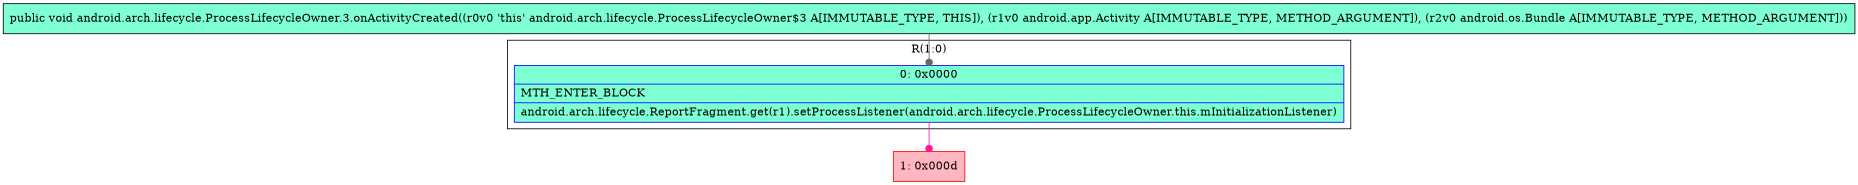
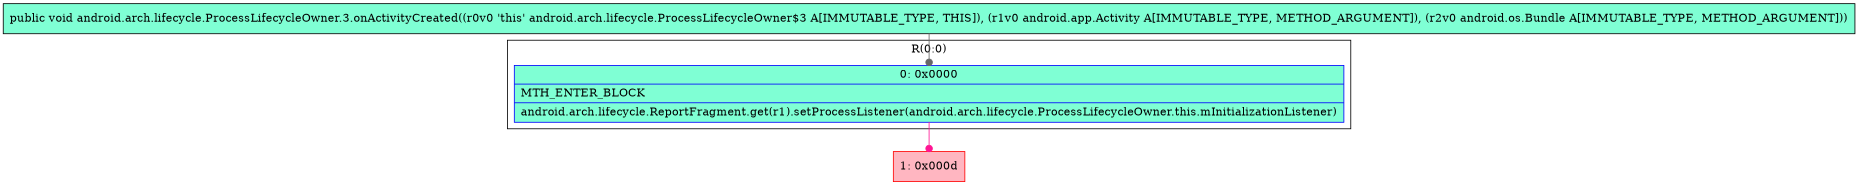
(929, 50) -> (929, 50)
